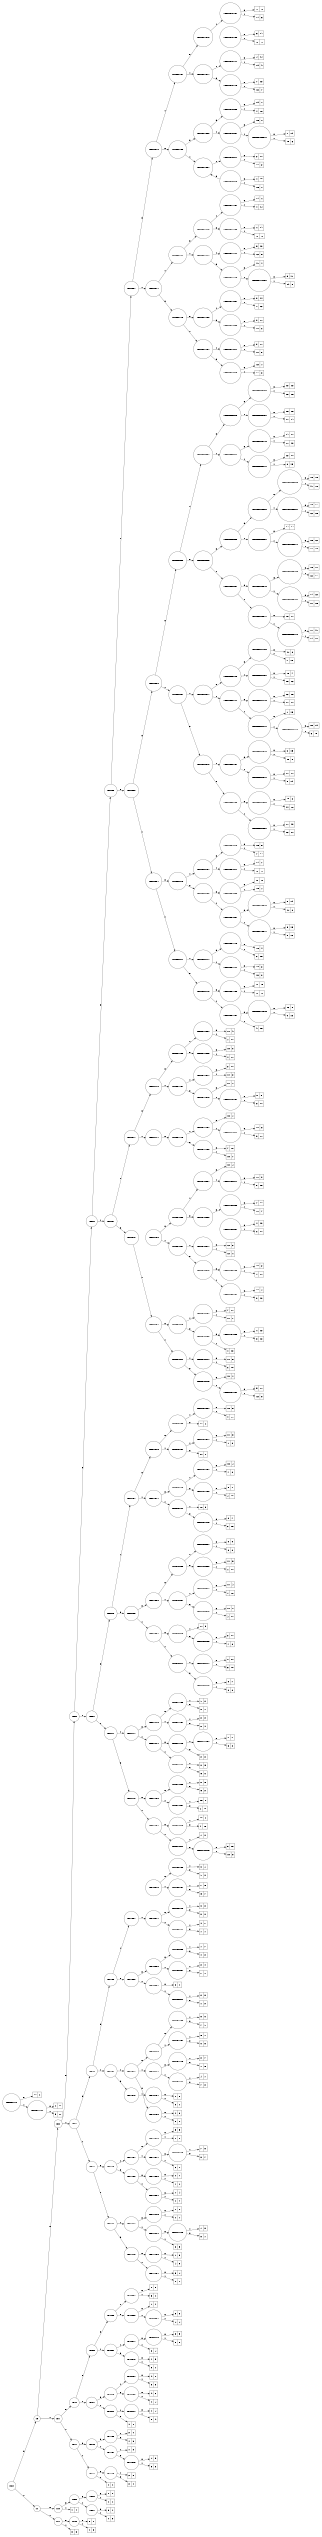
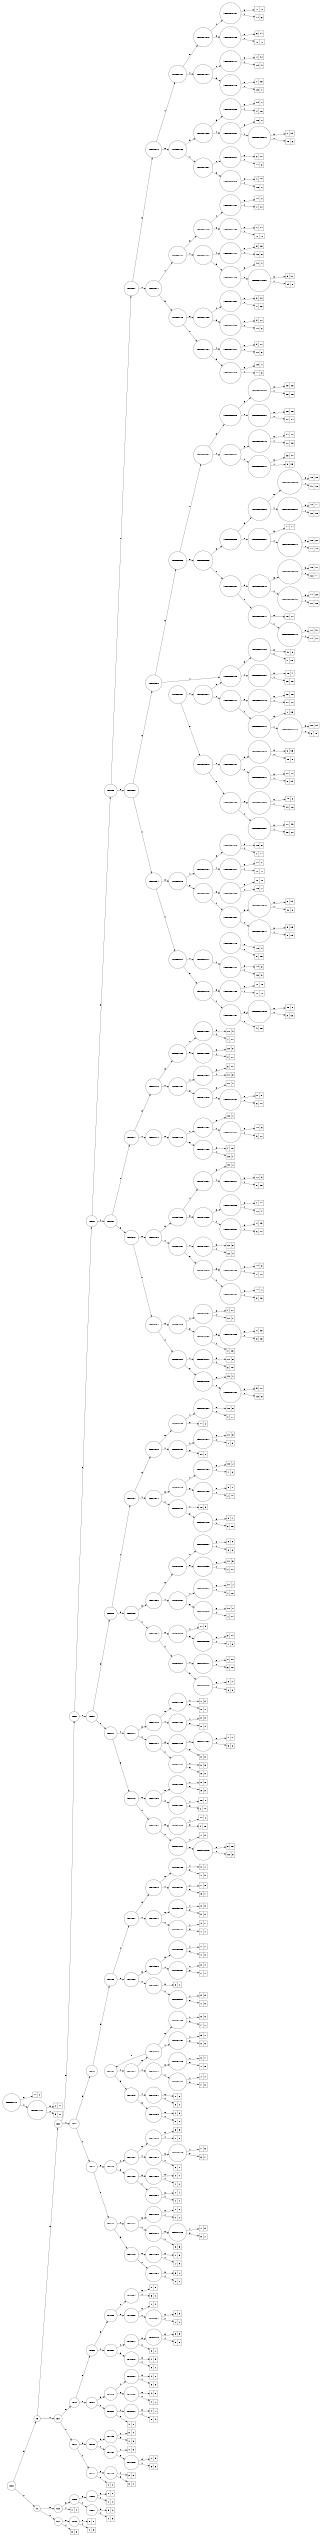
none -> (216, 37)
(216, 177) -> (216, 174)
(165, 688) -> (190, 680)
(216, 952) -> none
none -> (216, 1223)
none -> (141, 1238)
none -> (142, 1904)
(100, 2071) -> (131, 2059)
(143, 2092) -> (142, 2104)
